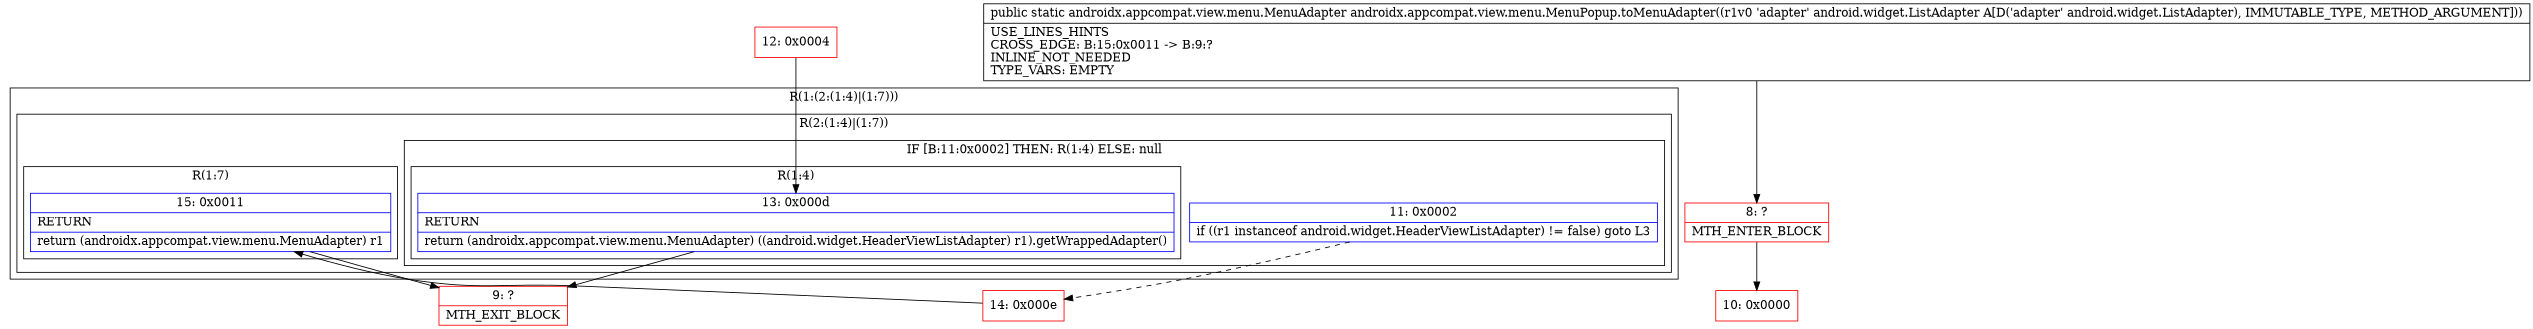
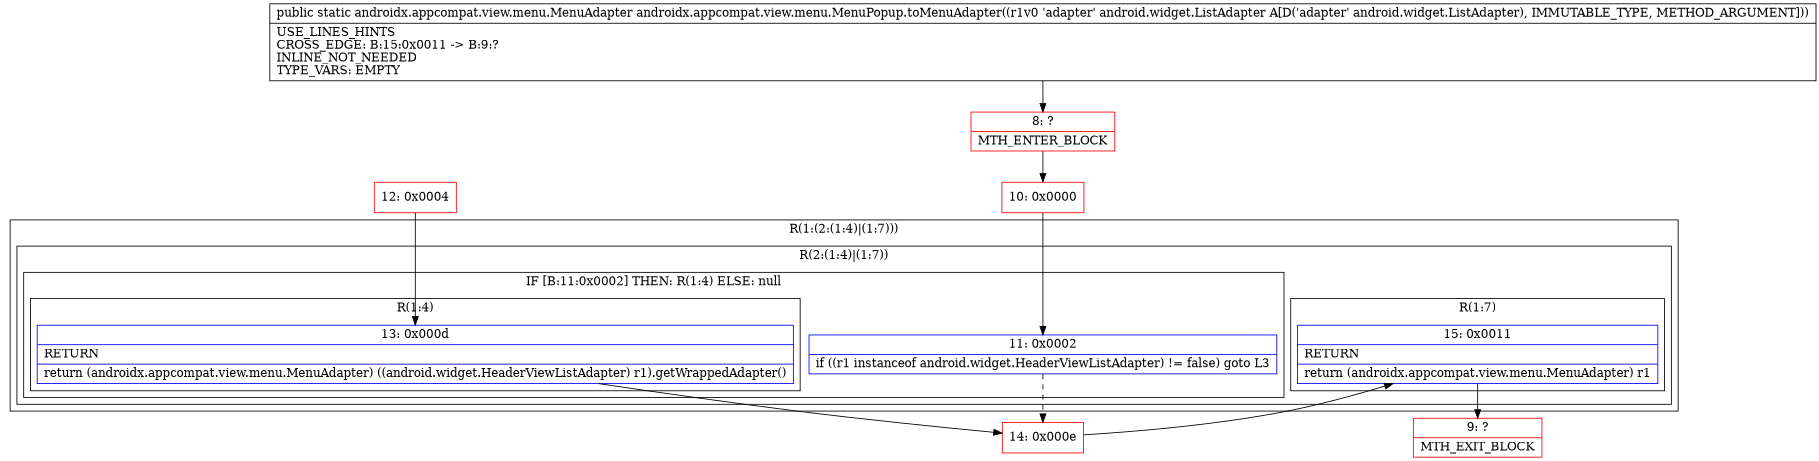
none -> (1043, 267)
(635, 268) -> (845, 417)
